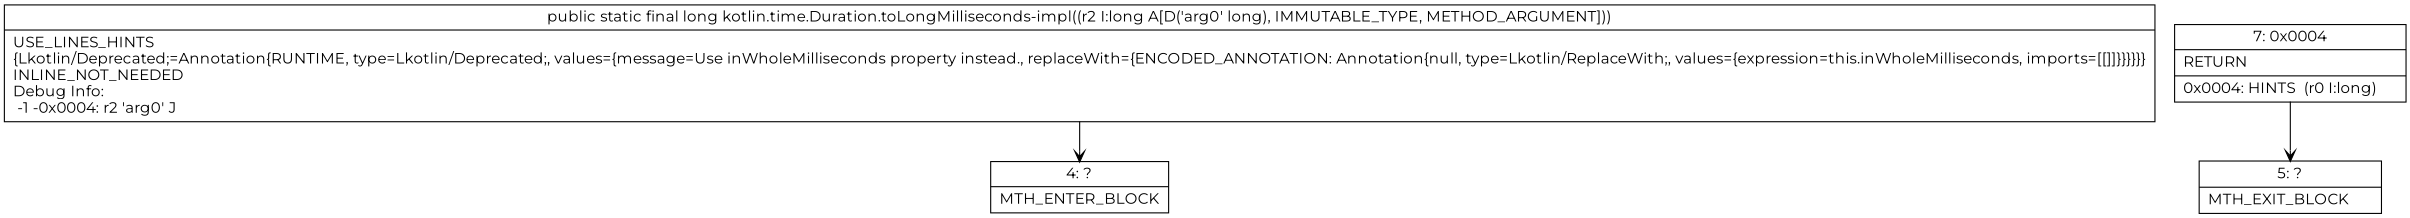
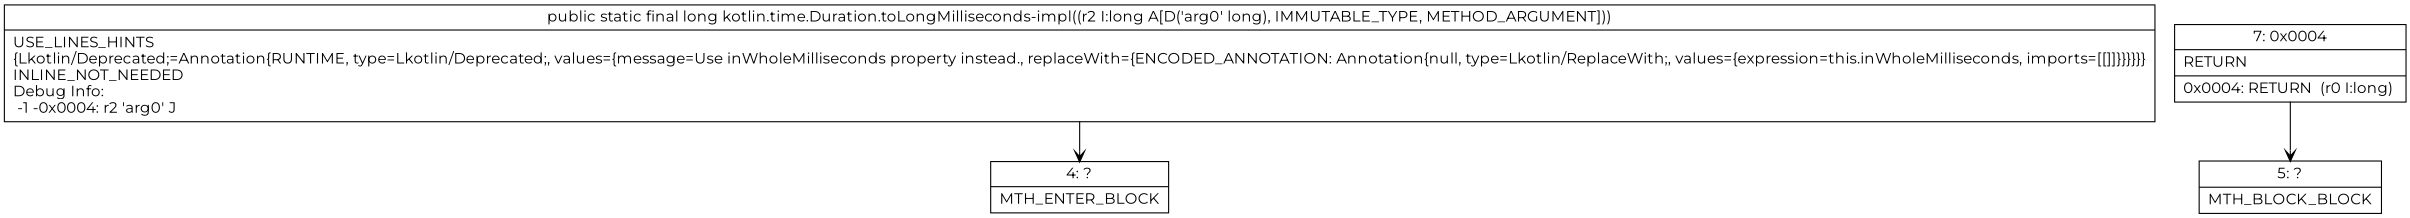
(2282, 88) -> (2290, 88)
(2279, 200) -> (2290, 200)
